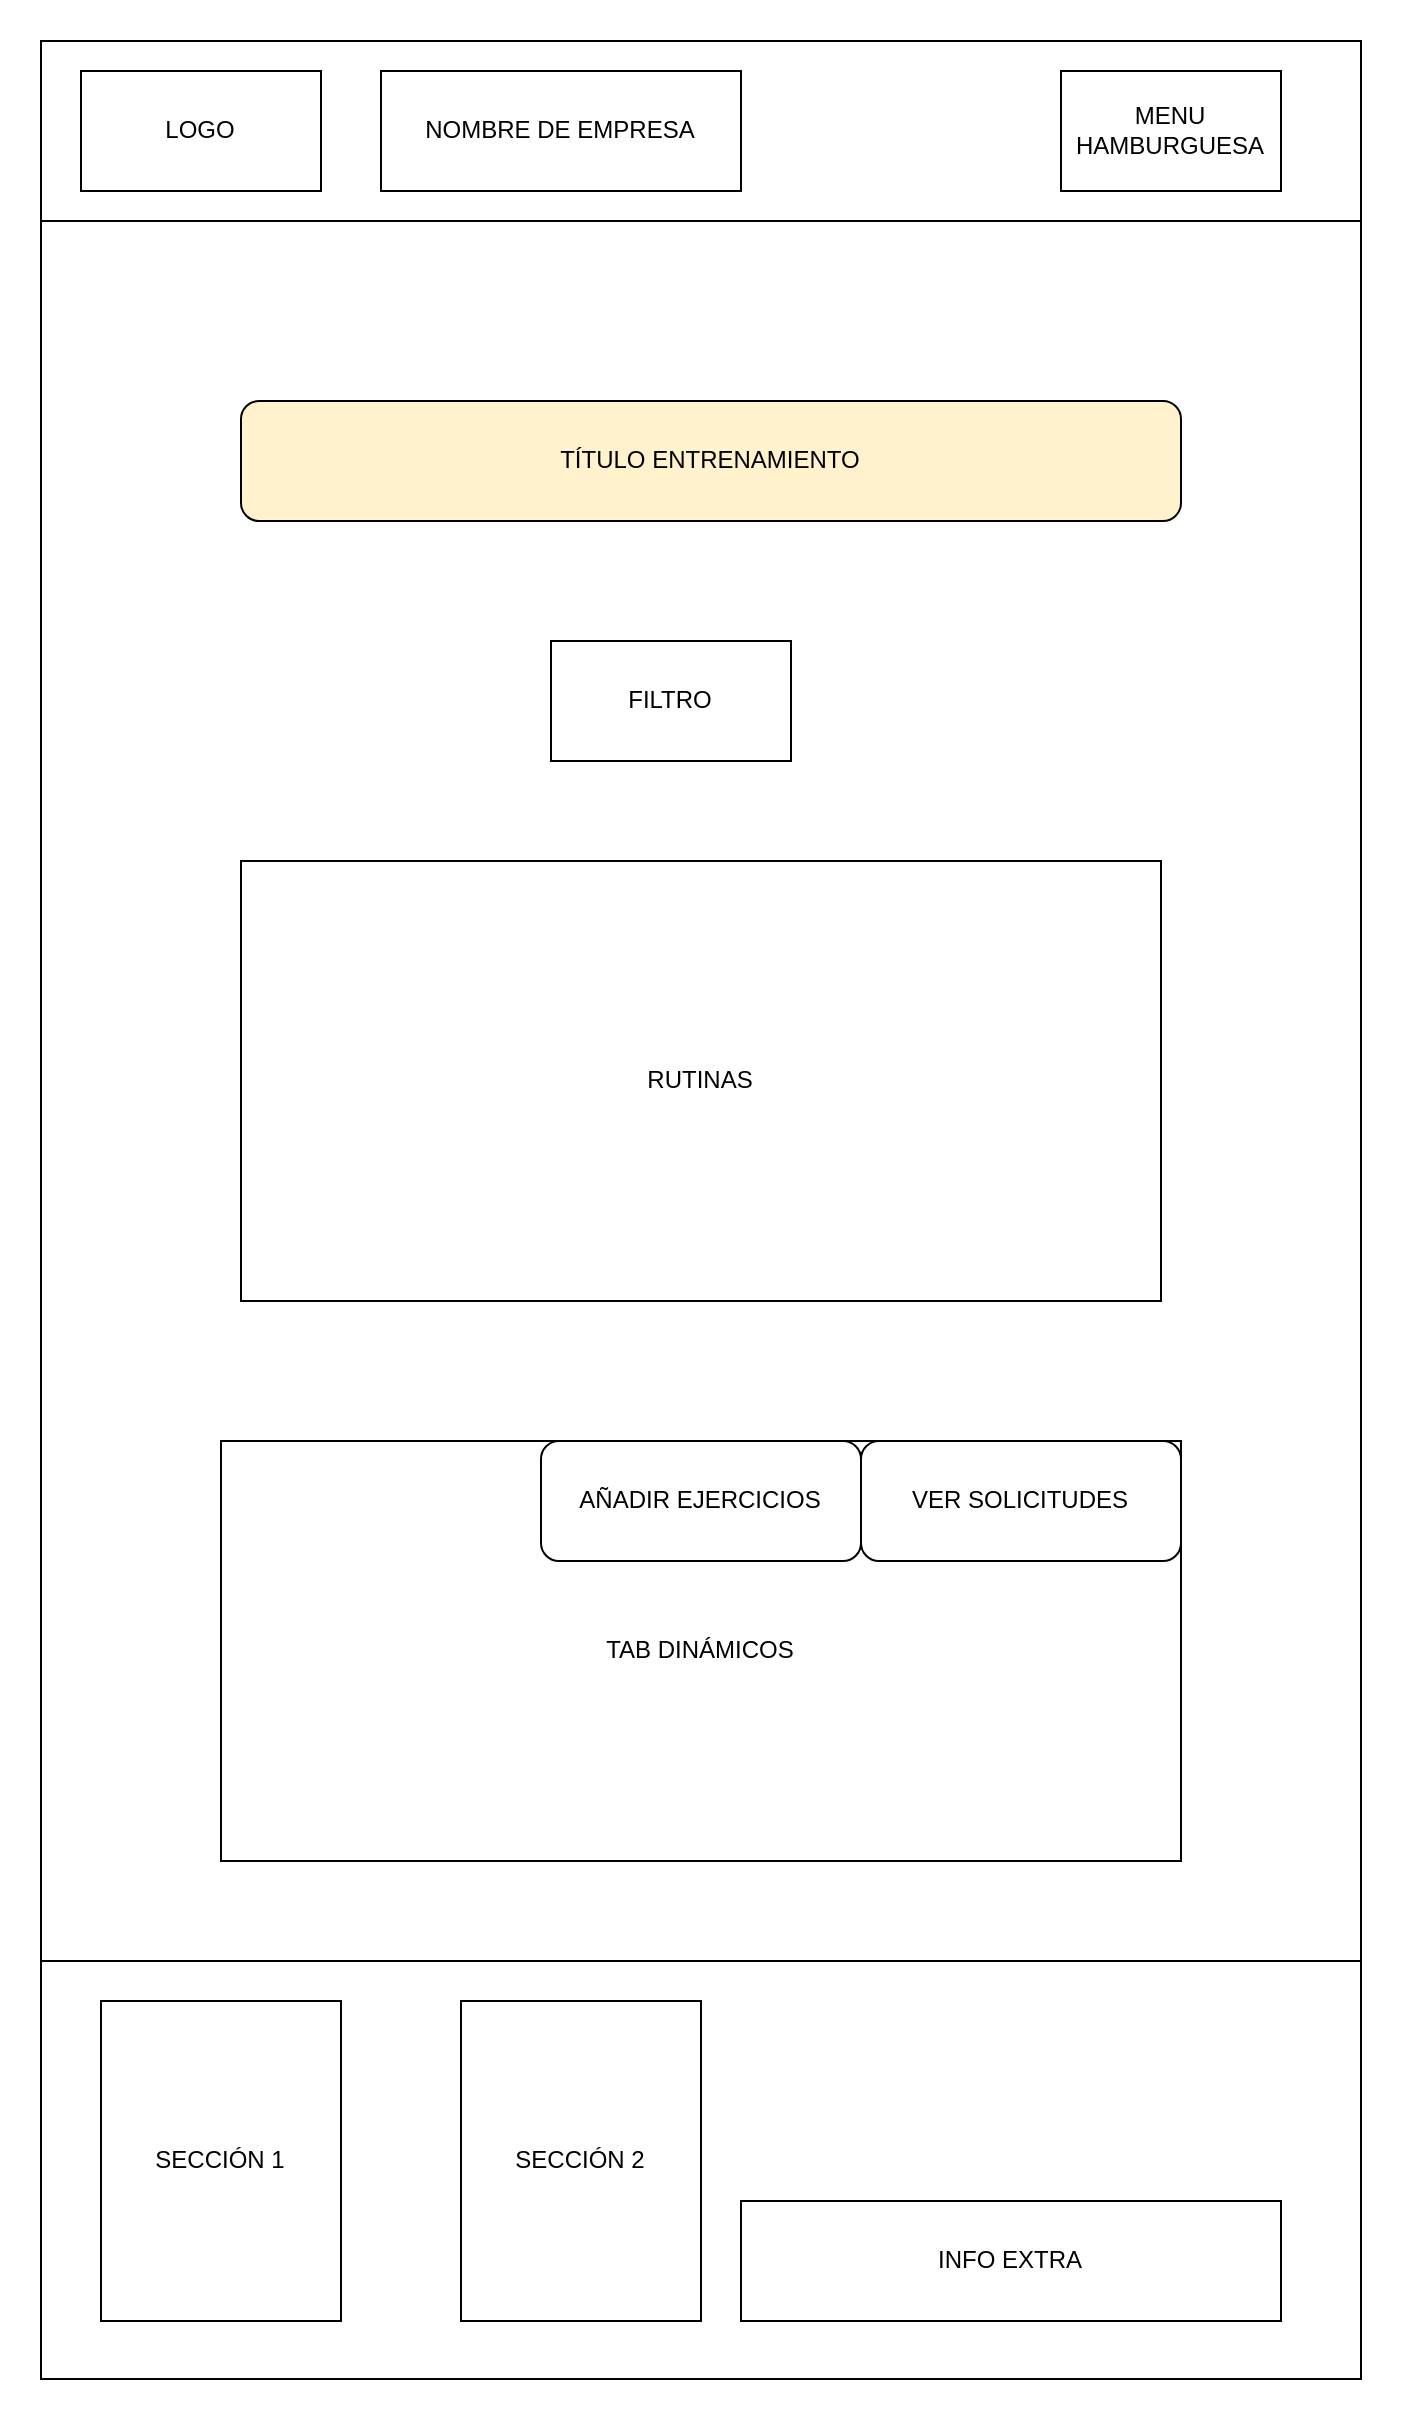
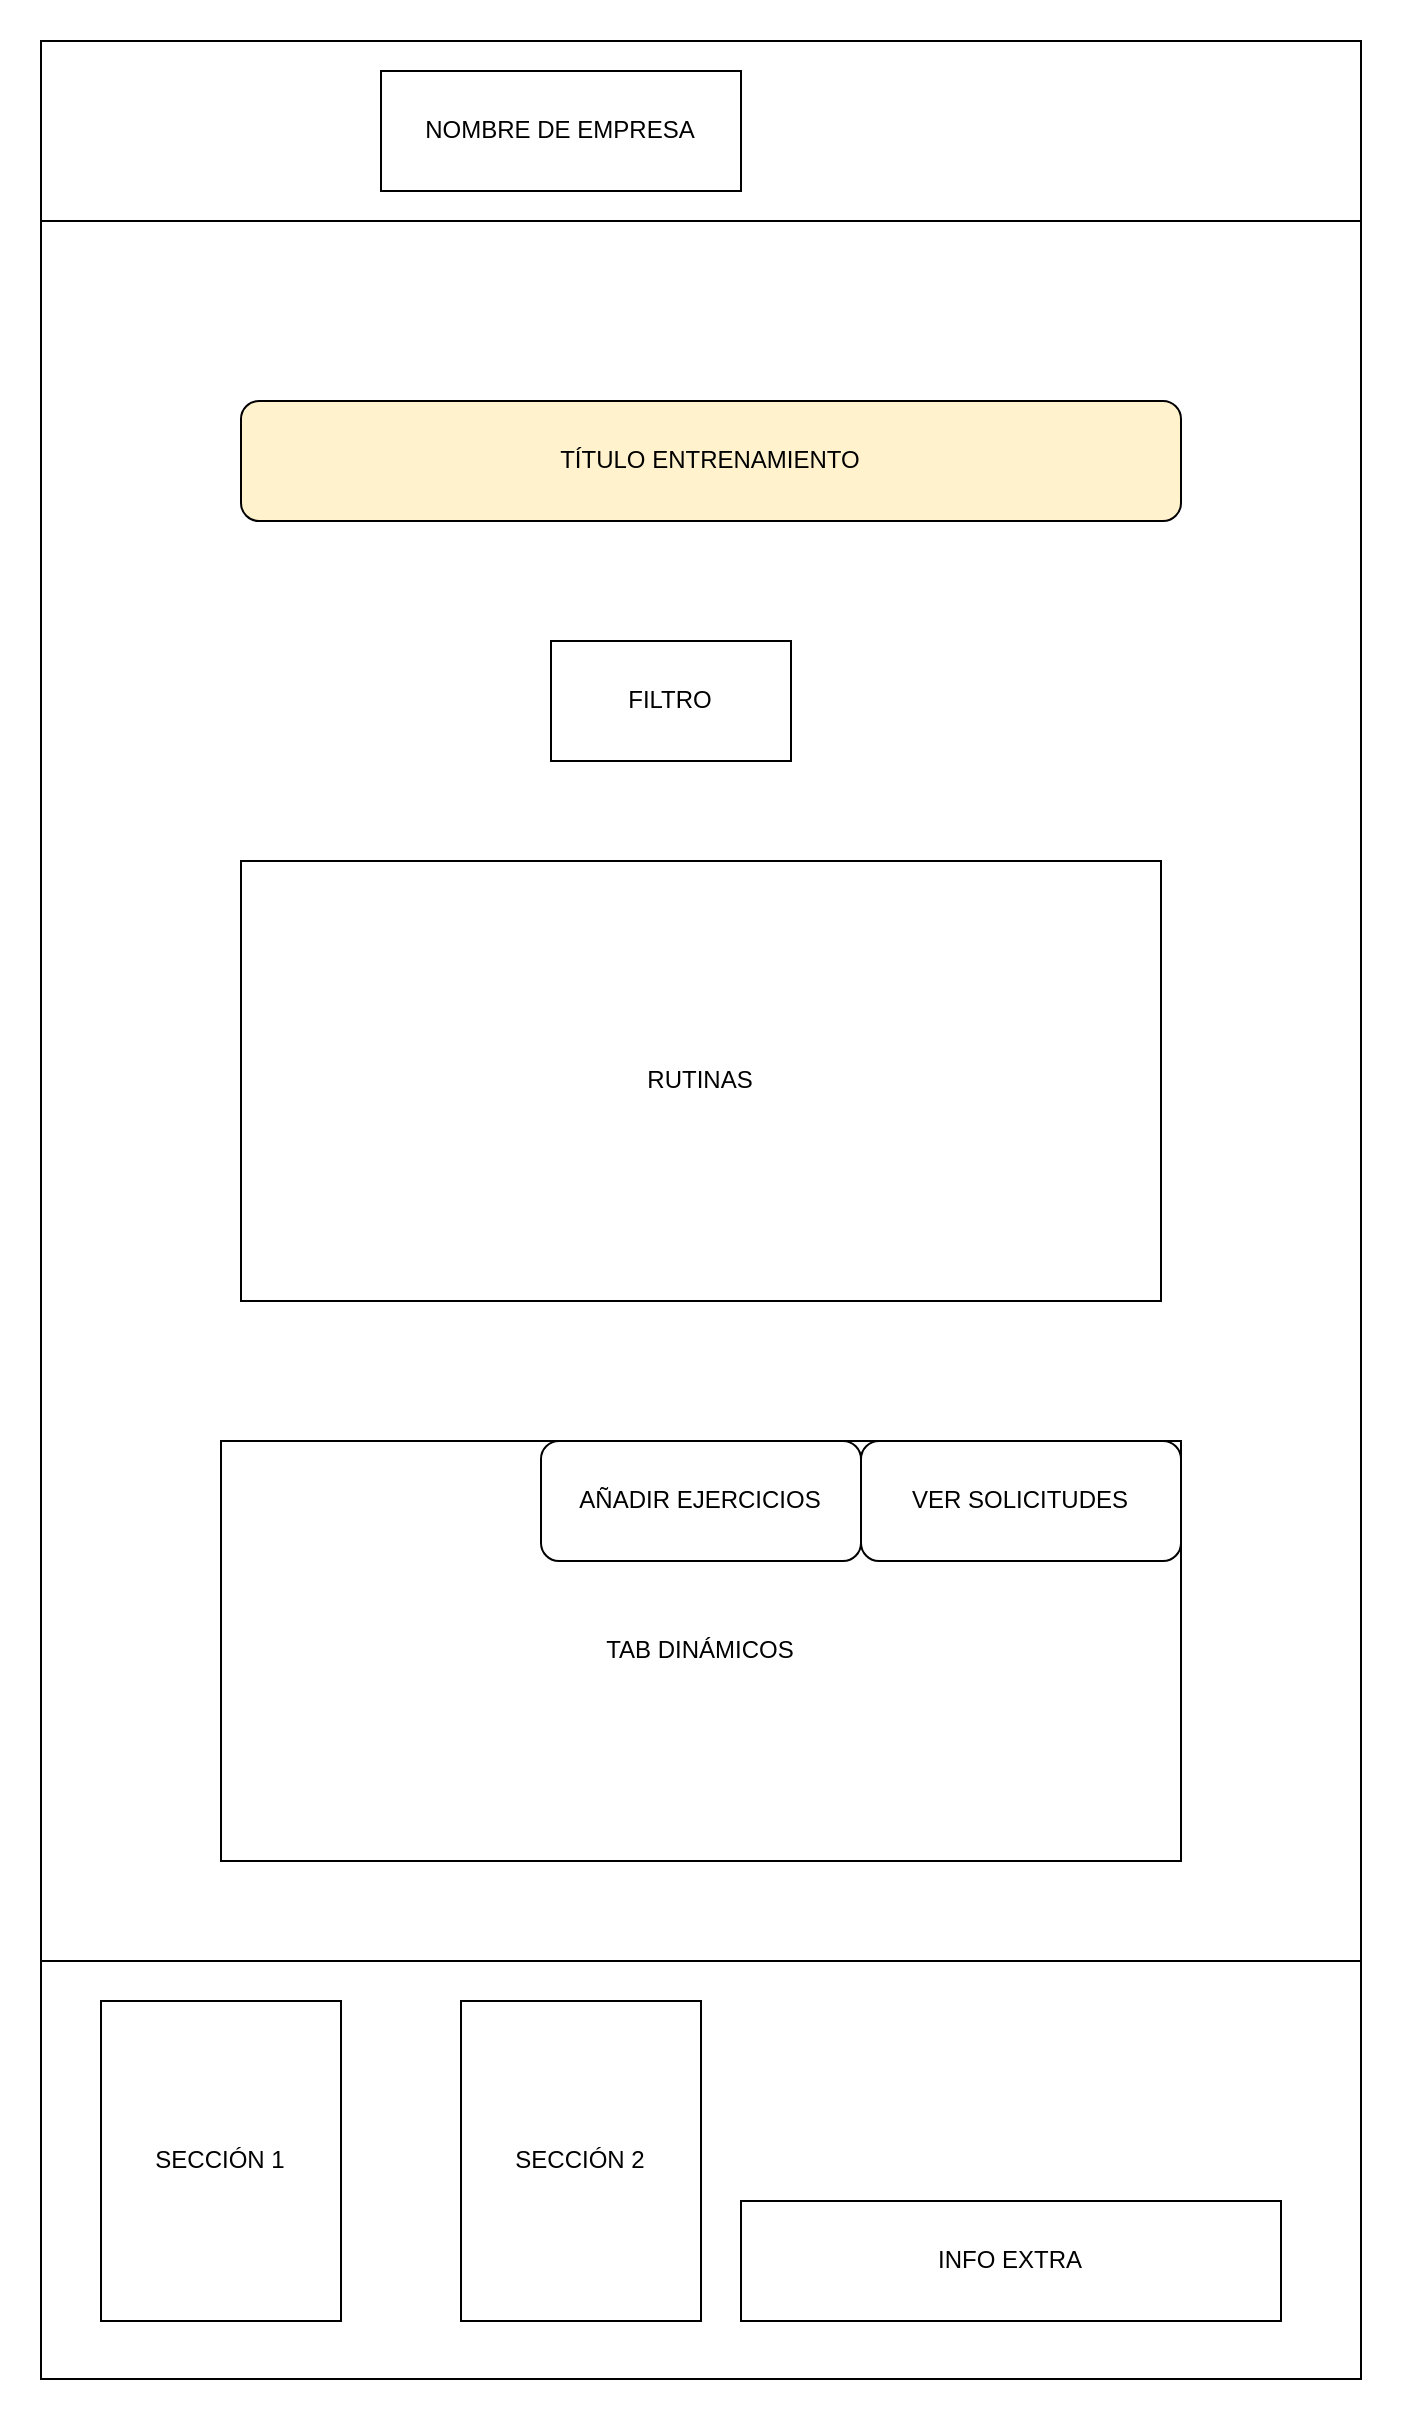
(201, 131) -> none
(1171, 131) -> none
